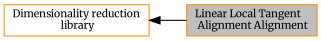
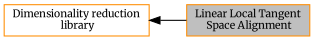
(252, 20) -> (248, 20)
